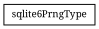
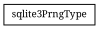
(49, 15) -> (49, 15)
